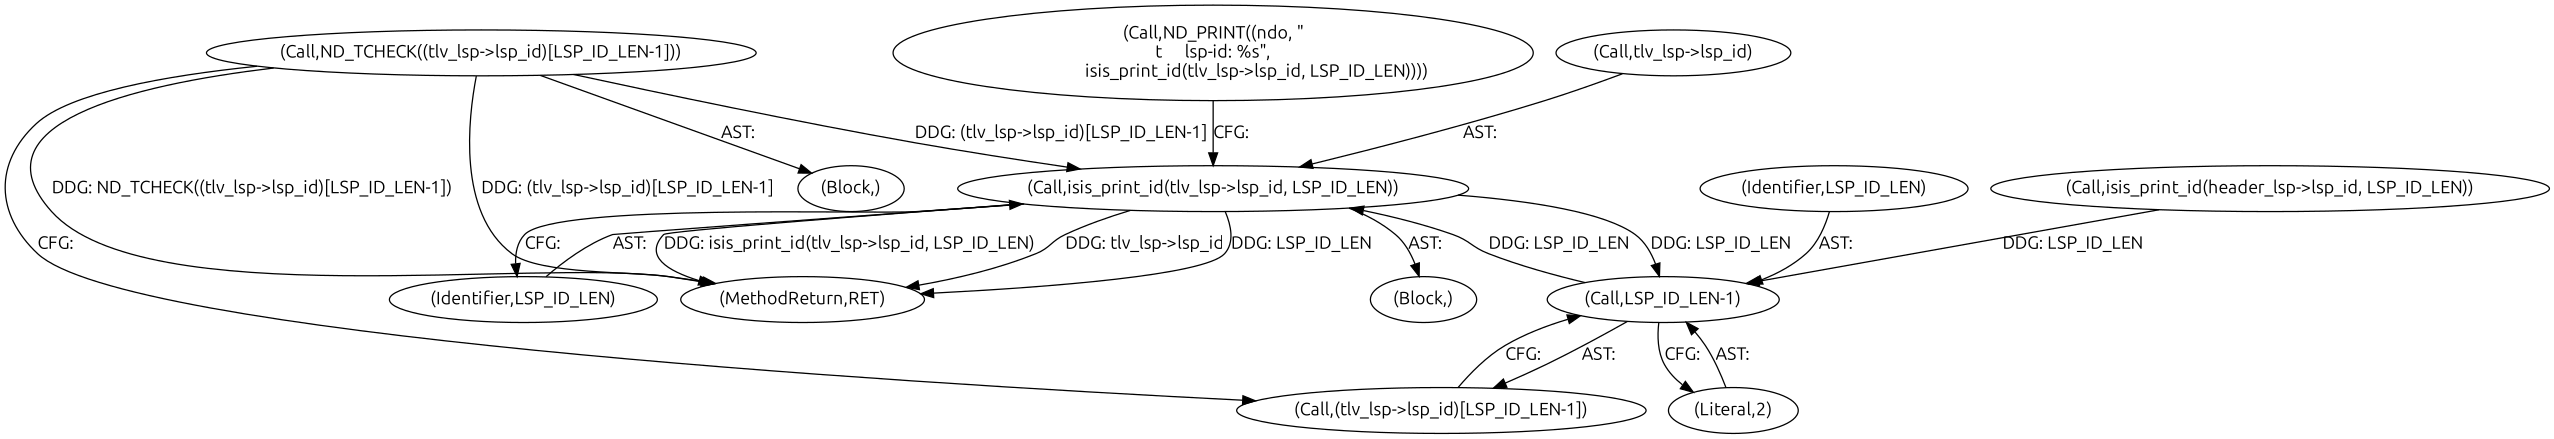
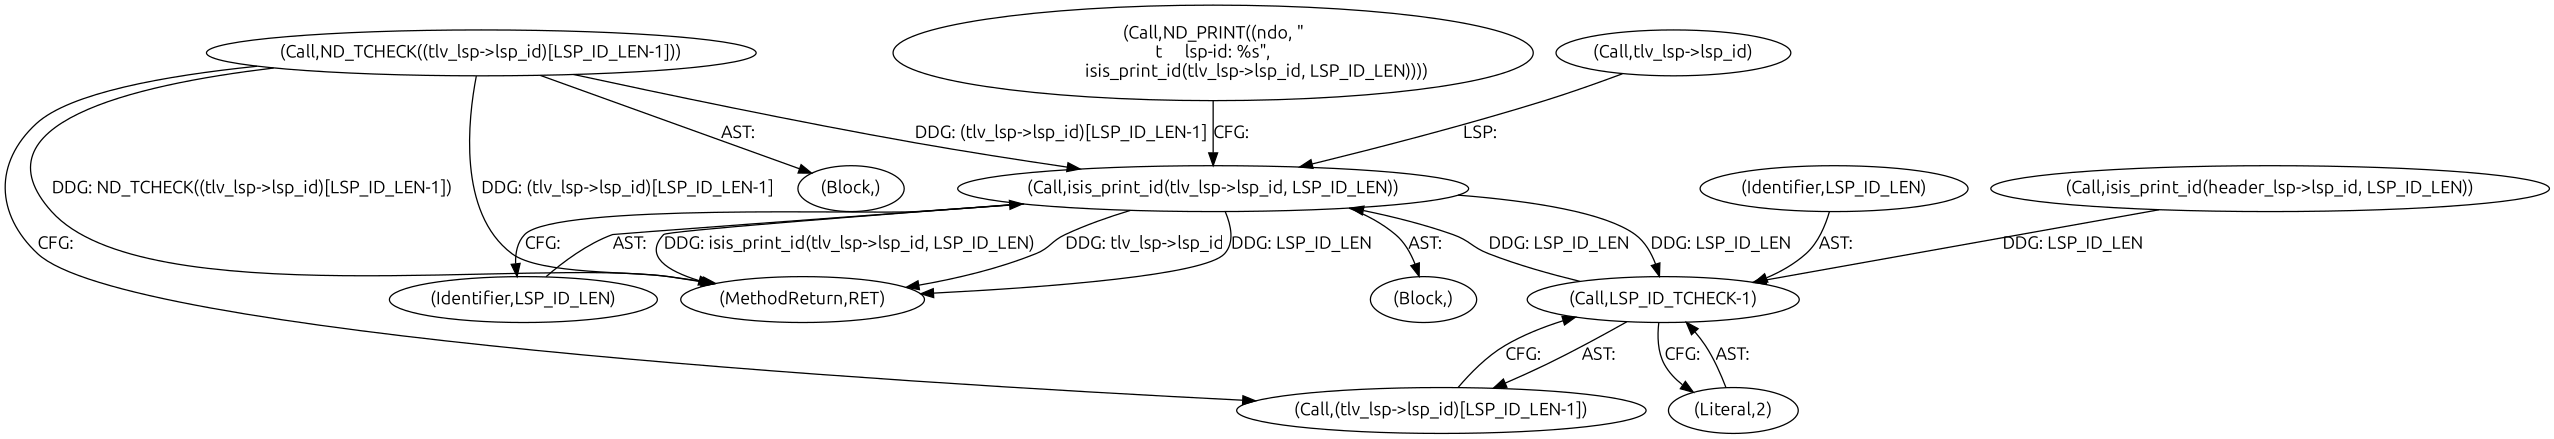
(1483, 133) -> (1483, 133)
(1663, 300) -> (1663, 300)
